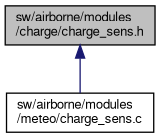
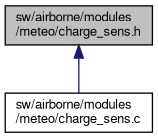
(80, 25) -> (79, 25)
